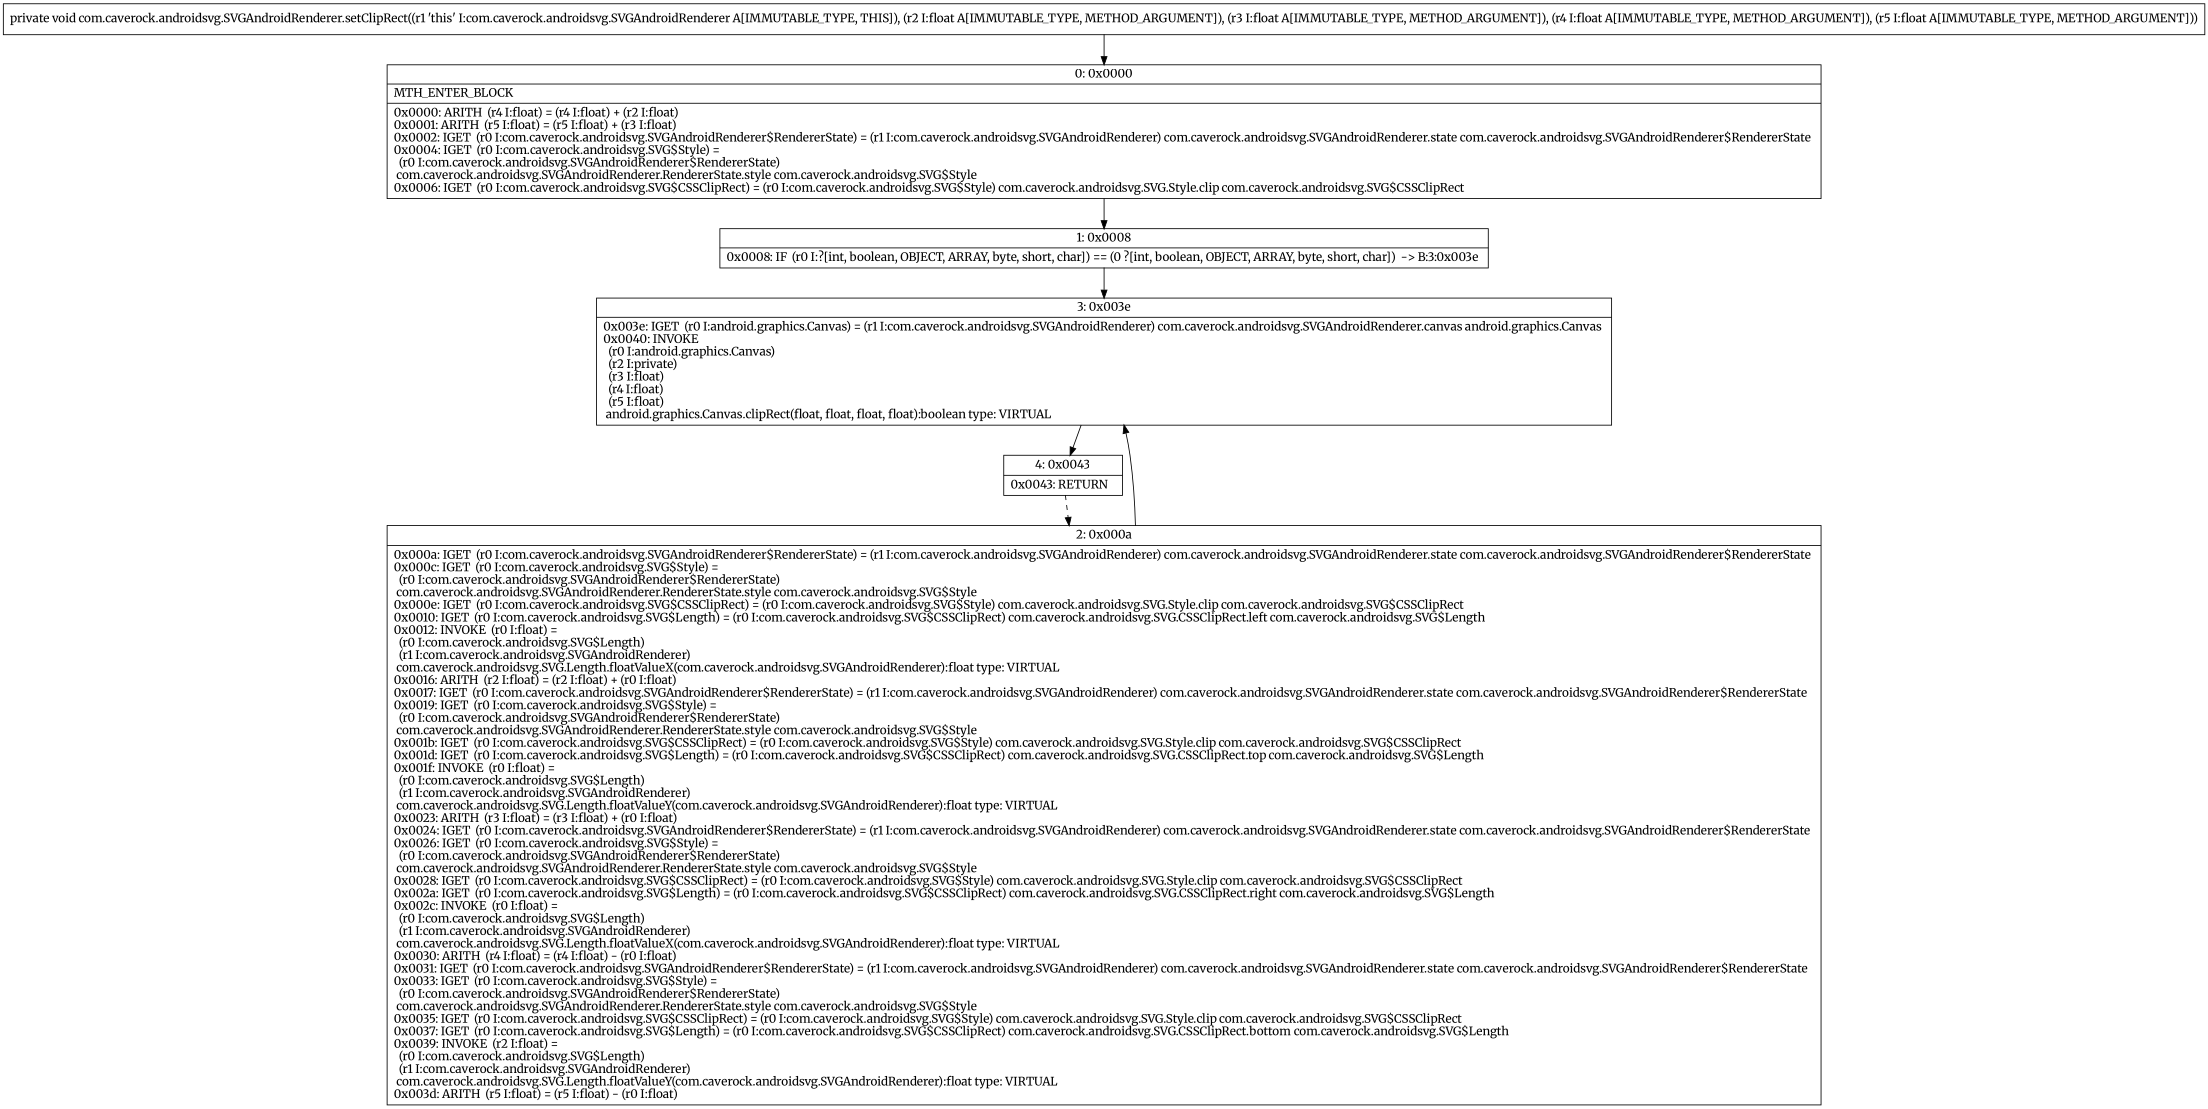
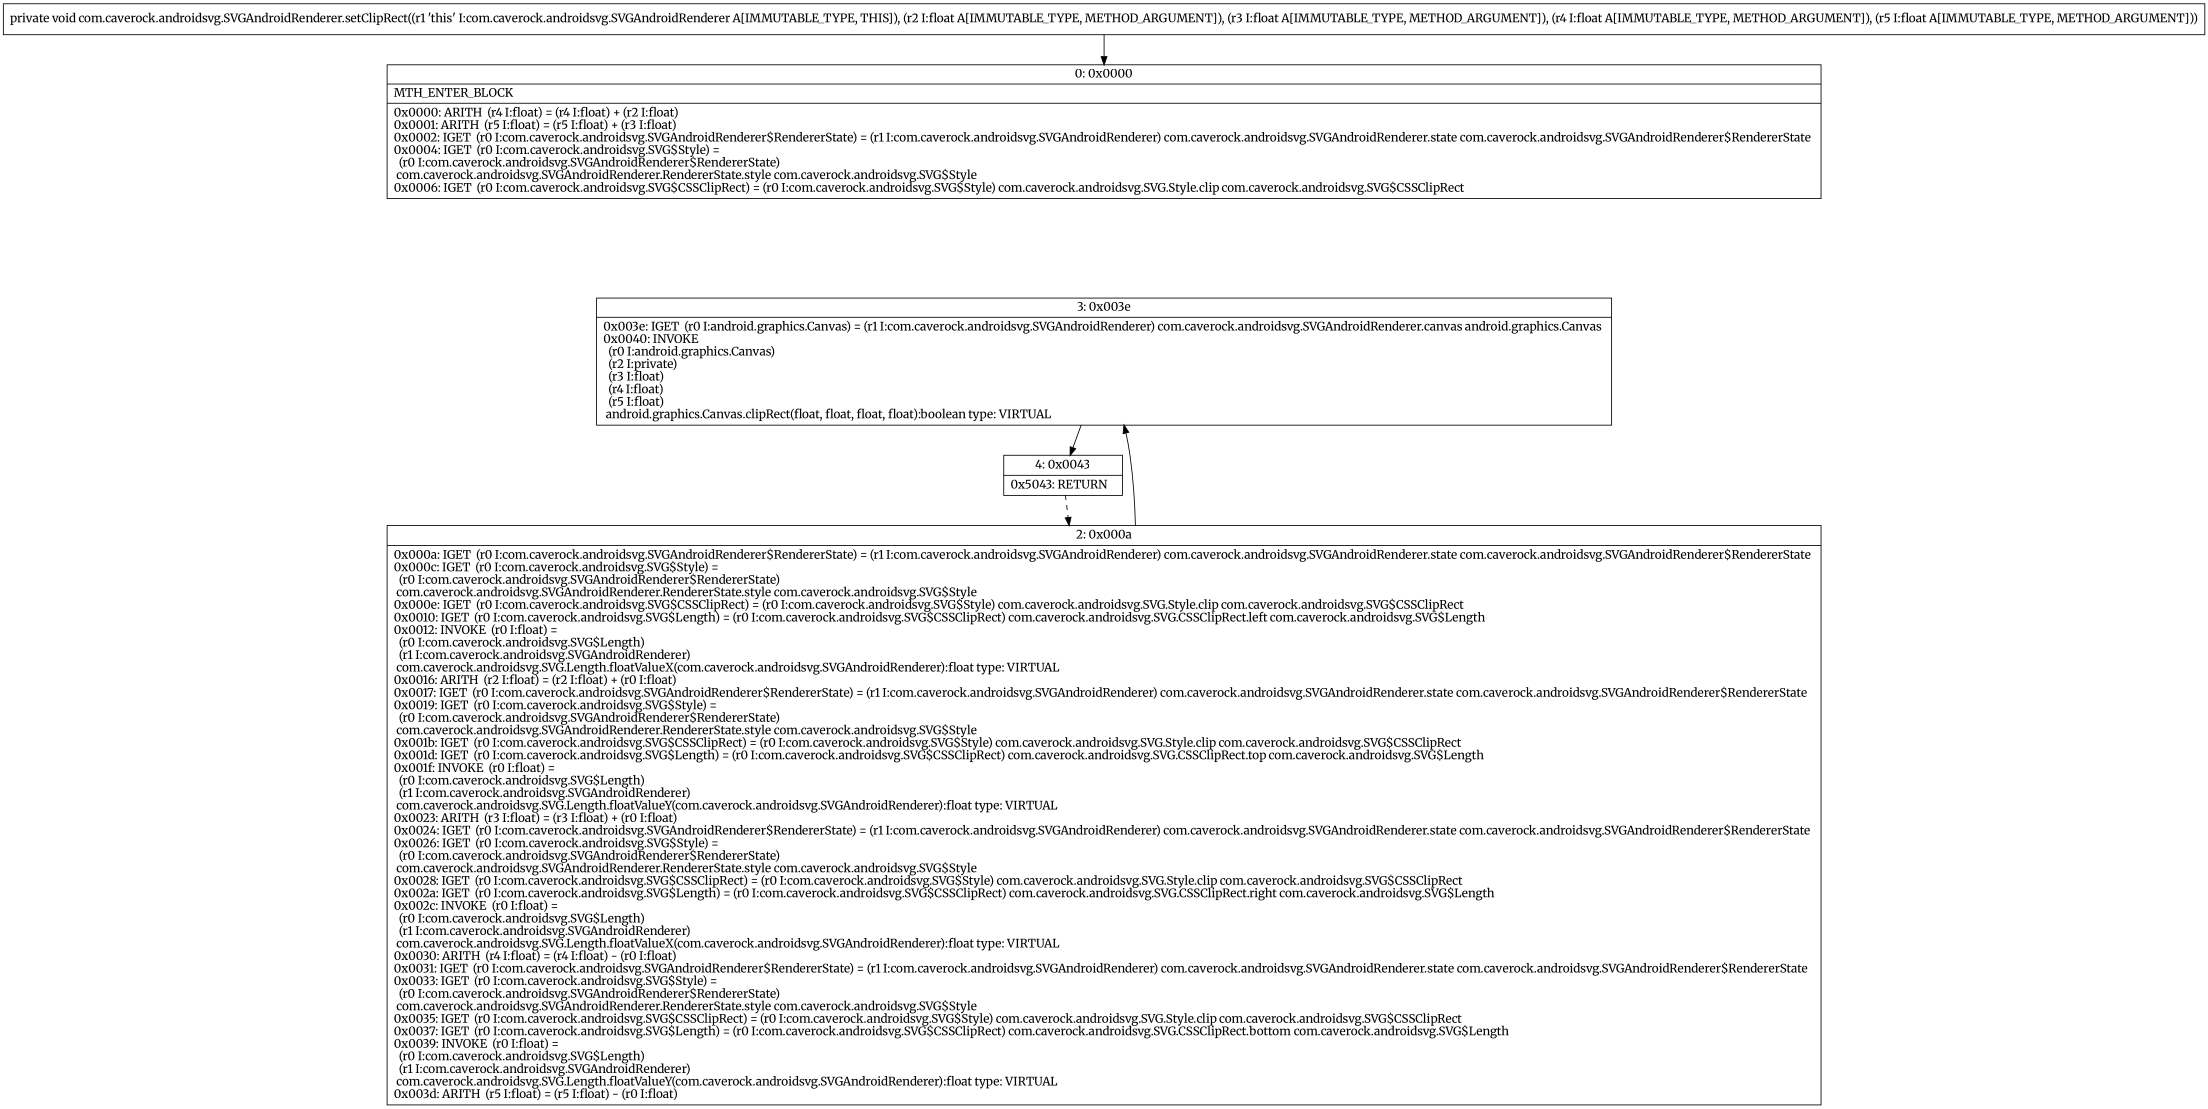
(1104, 248) -> none
(1063, 485) -> (1063, 485)
(477, 1044) -> (478, 1044)
